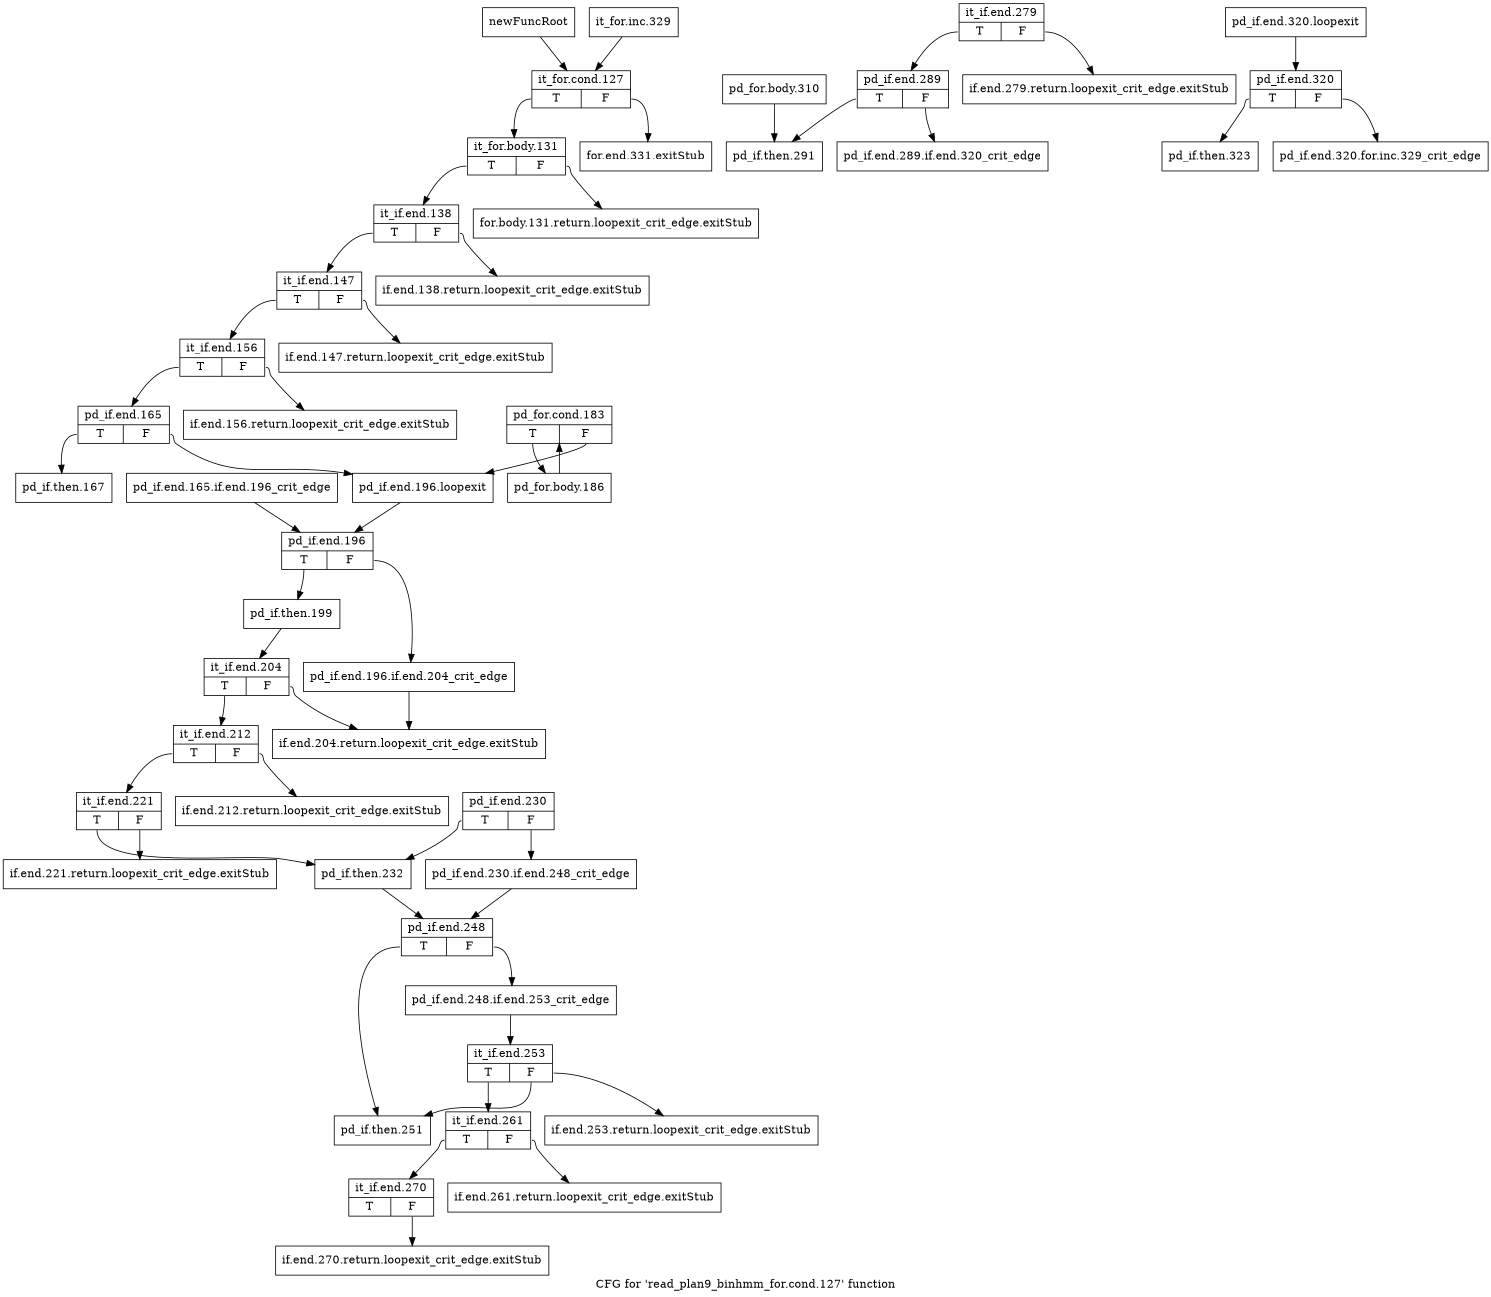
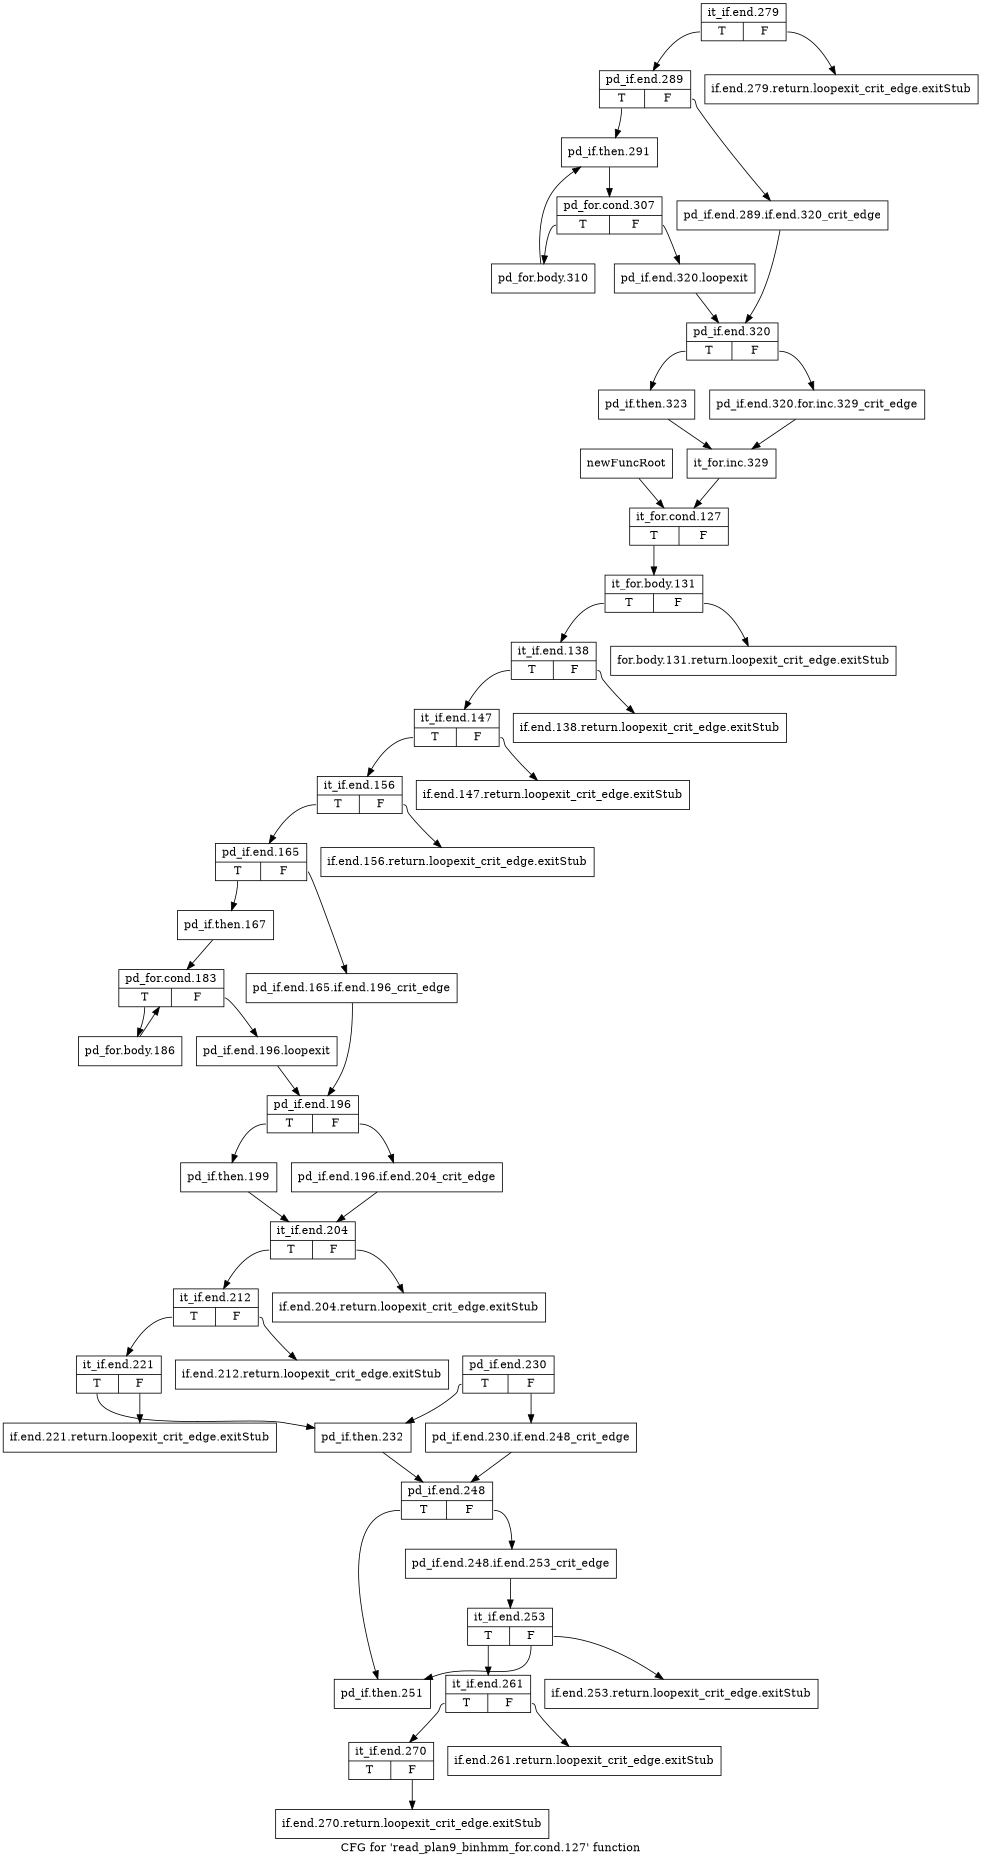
(646, 156) -> none
none -> (609, 215)
none -> (769, 275)
none -> (686, 432)
none -> (777, 432)
(252, 469) -> (327, 918)
(409, 707) -> (360, 1204)
none -> (203, 952)
